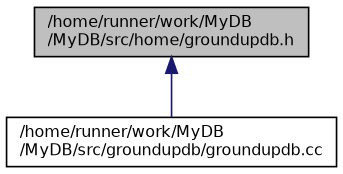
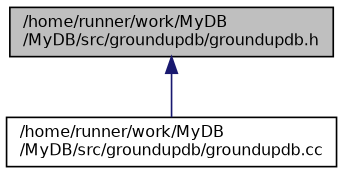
(172, 32) -> (172, 32)
